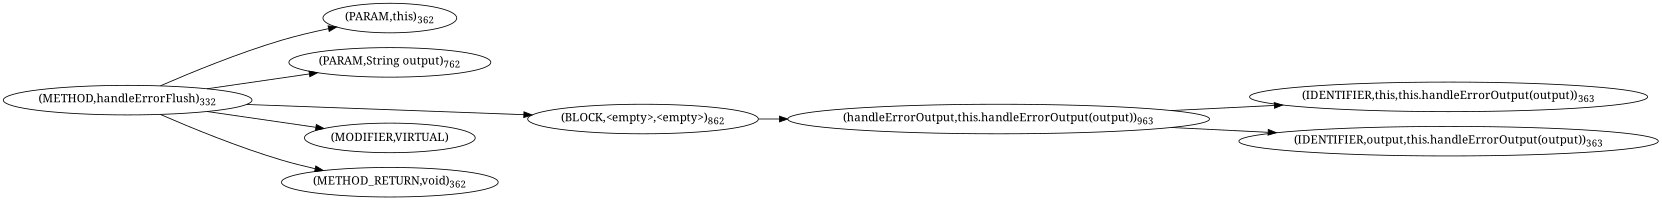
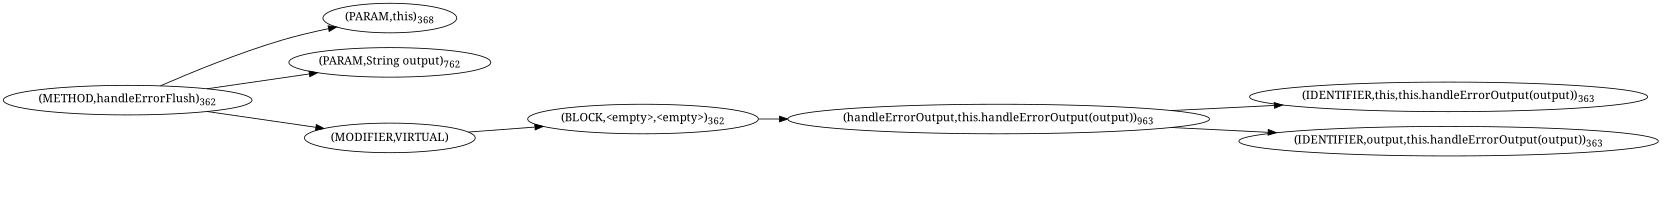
(426, 17) -> (426, 17)
(208, 99) -> (208, 99)
(385, 110) -> (502, 130)
(716, 118) -> (716, 118)
(390, 182) -> none
